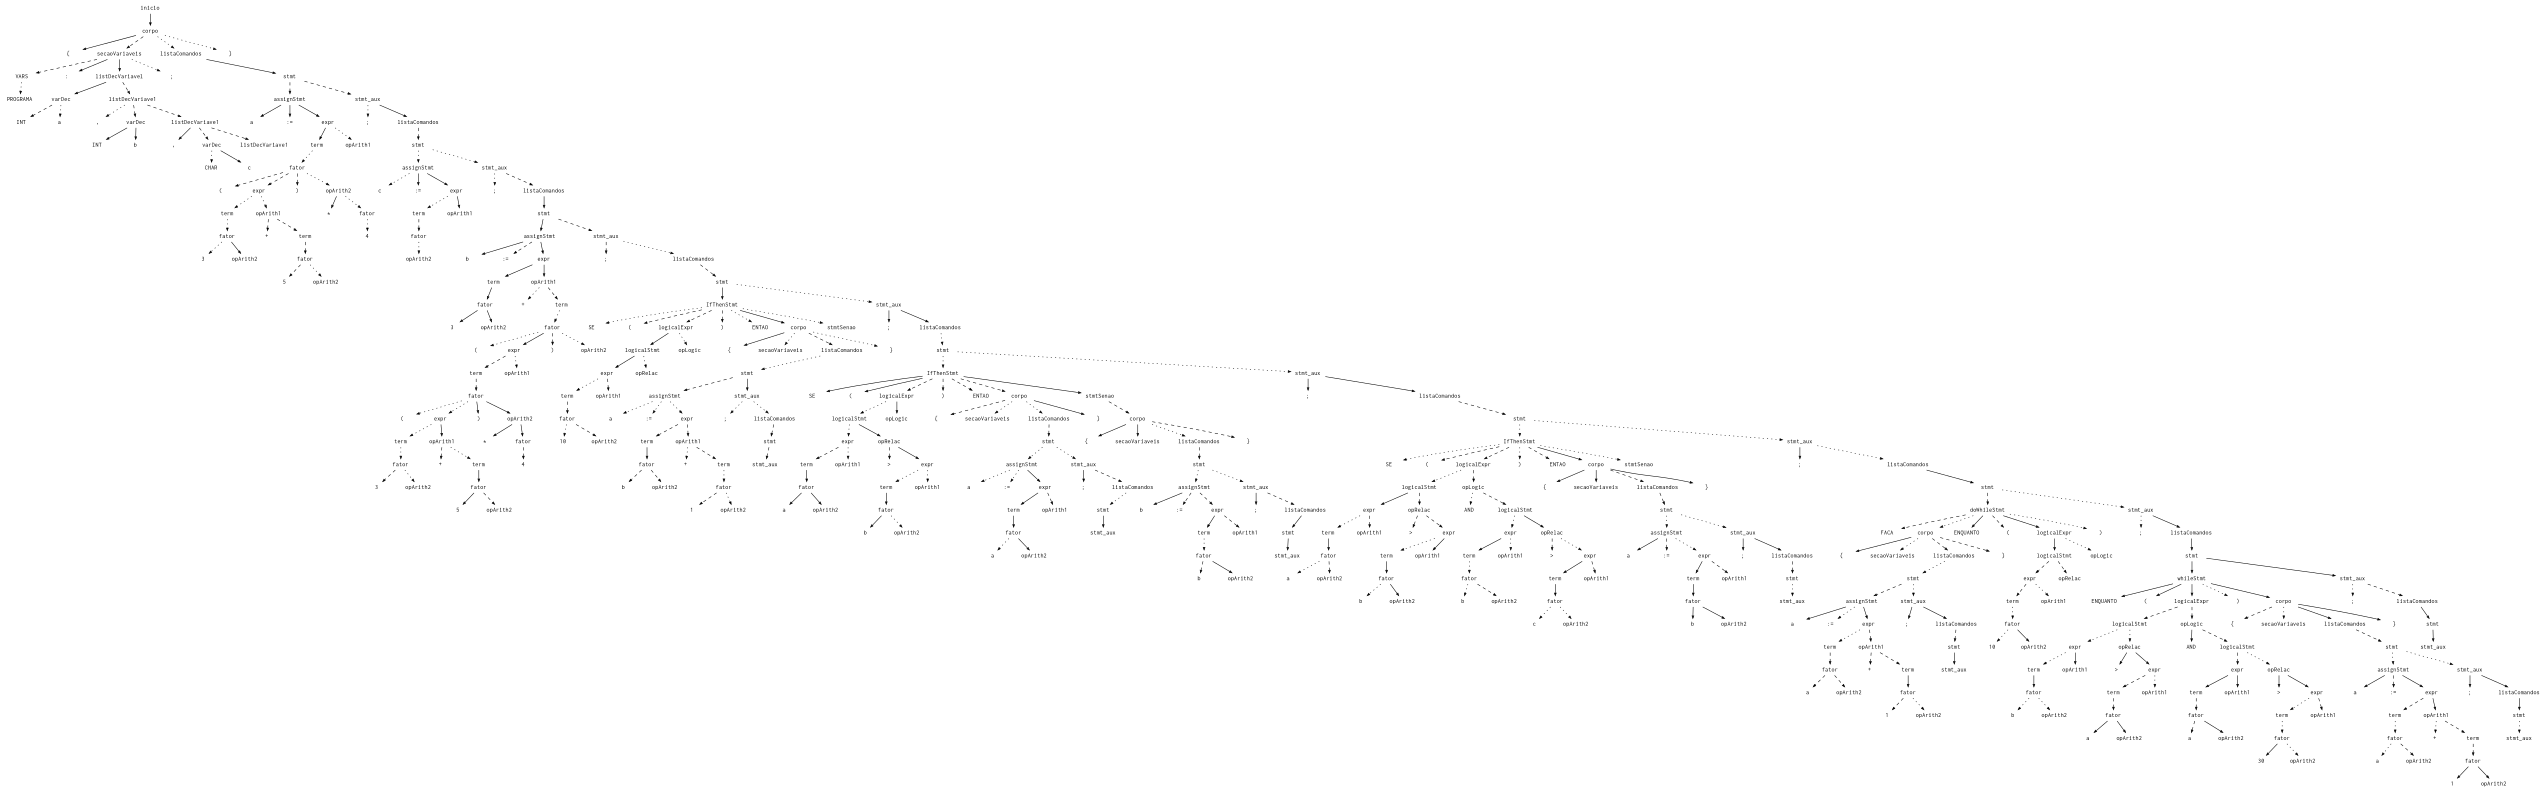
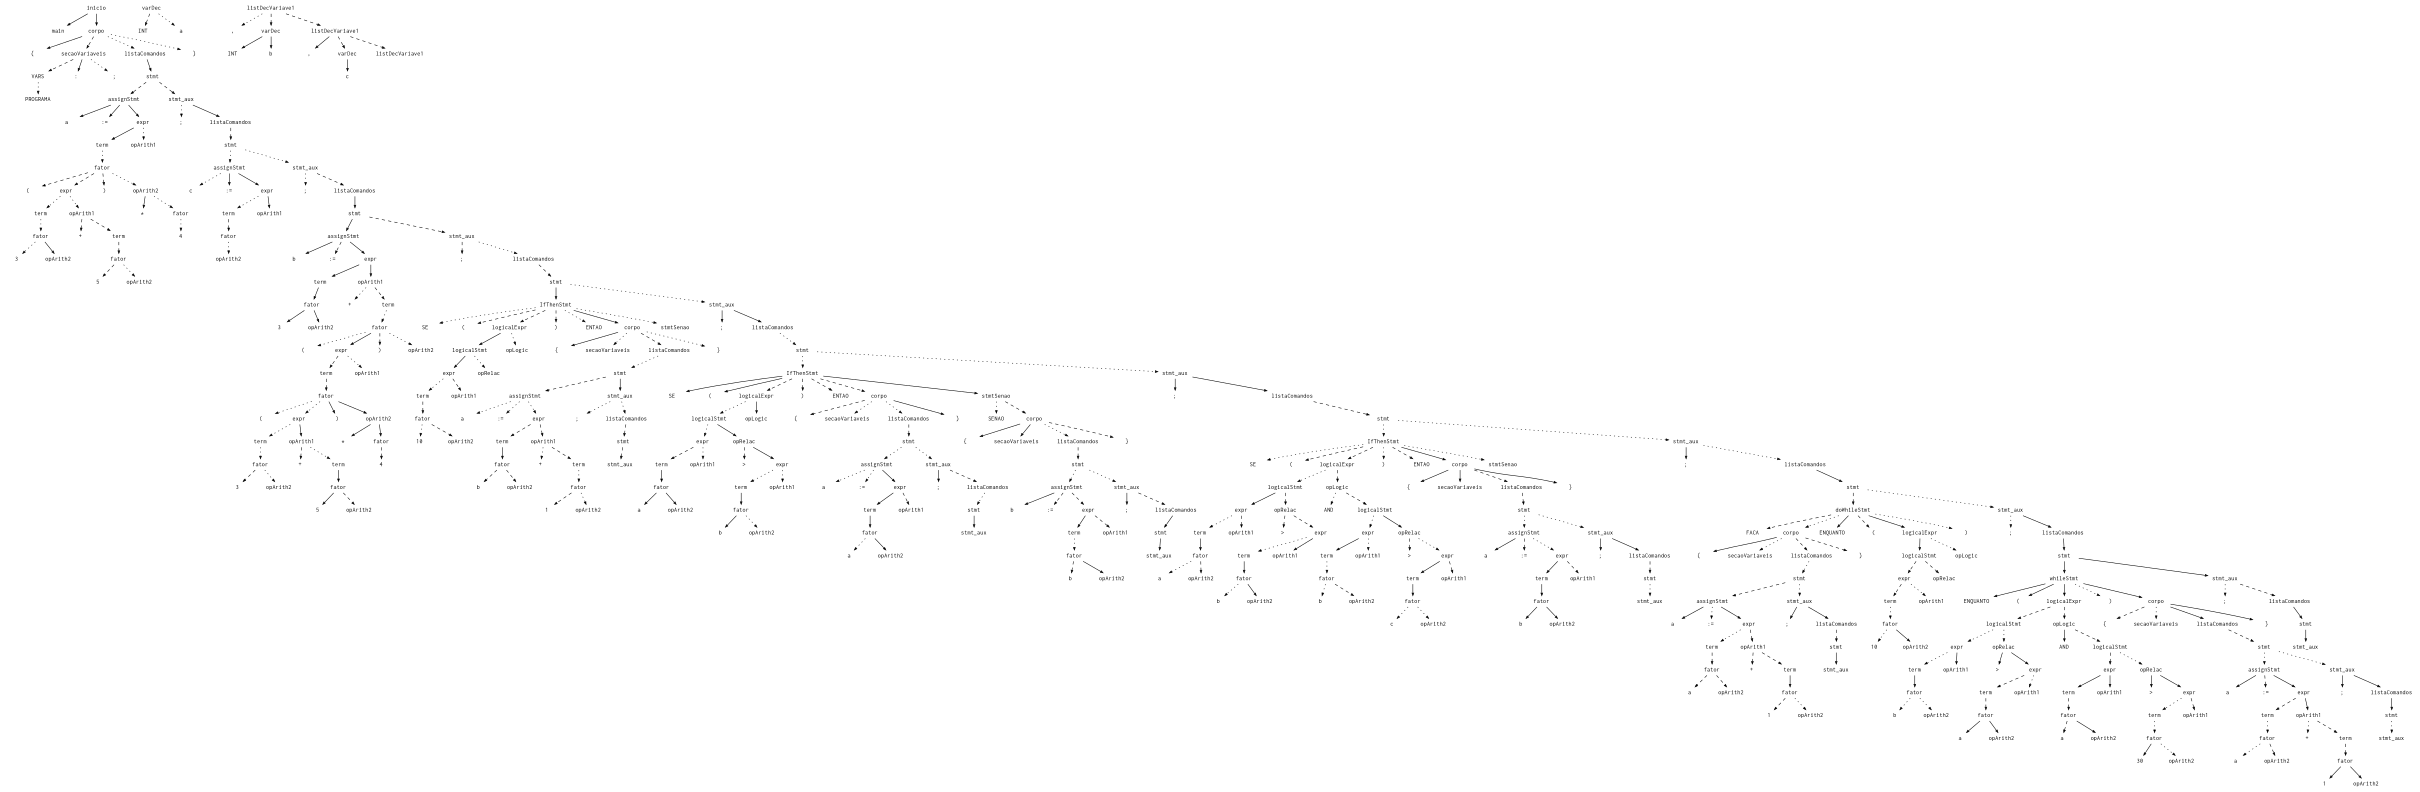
none -> (58, 31)
(120, 77) -> none
(211, 168) -> none
none -> (996, 419)
